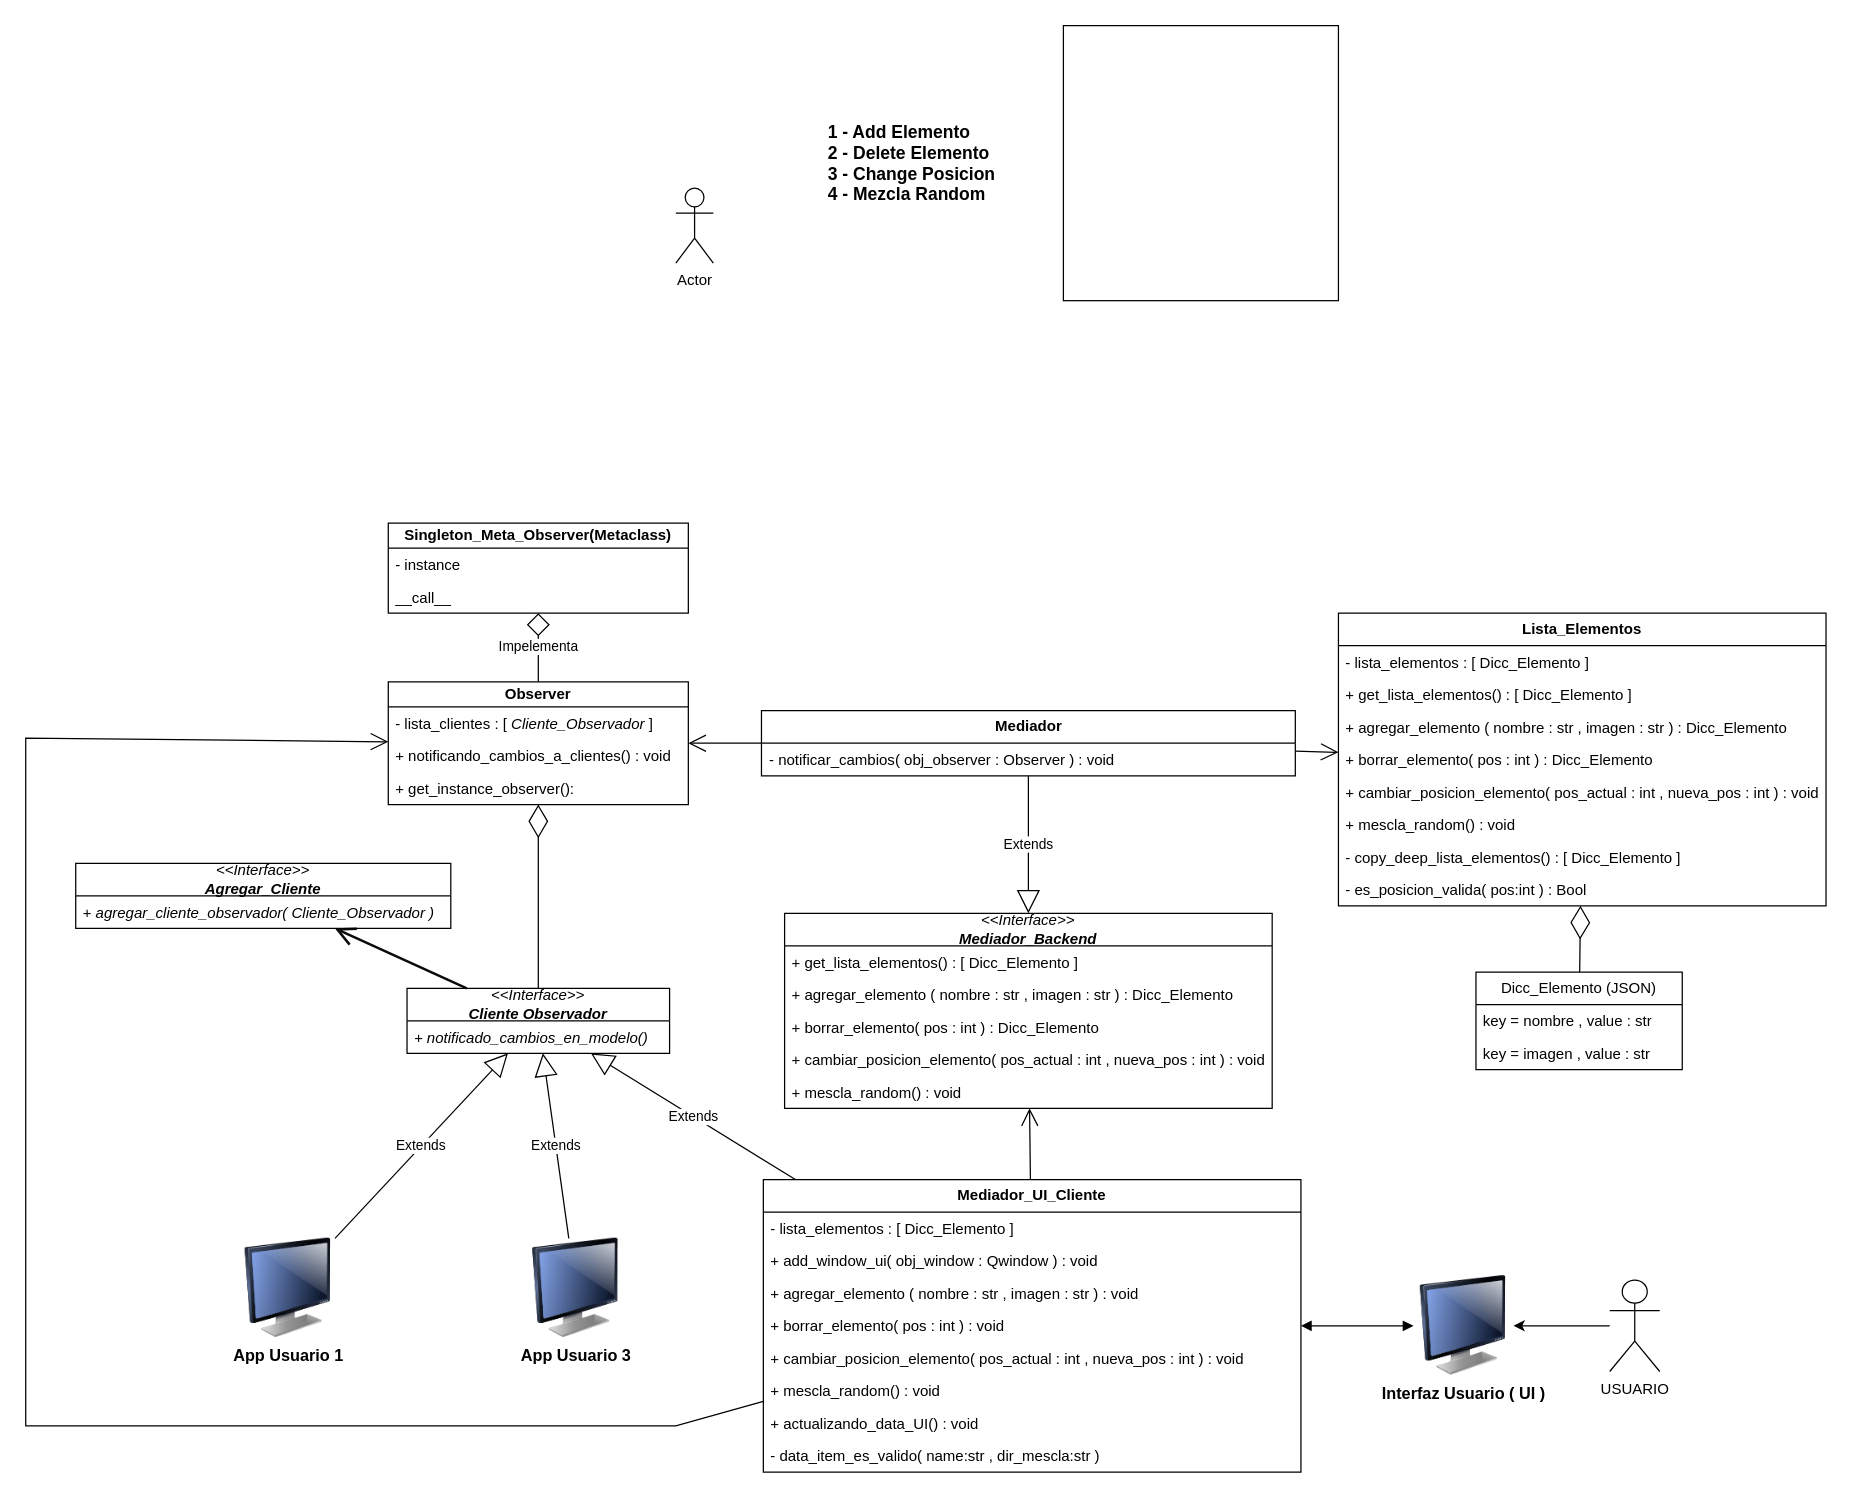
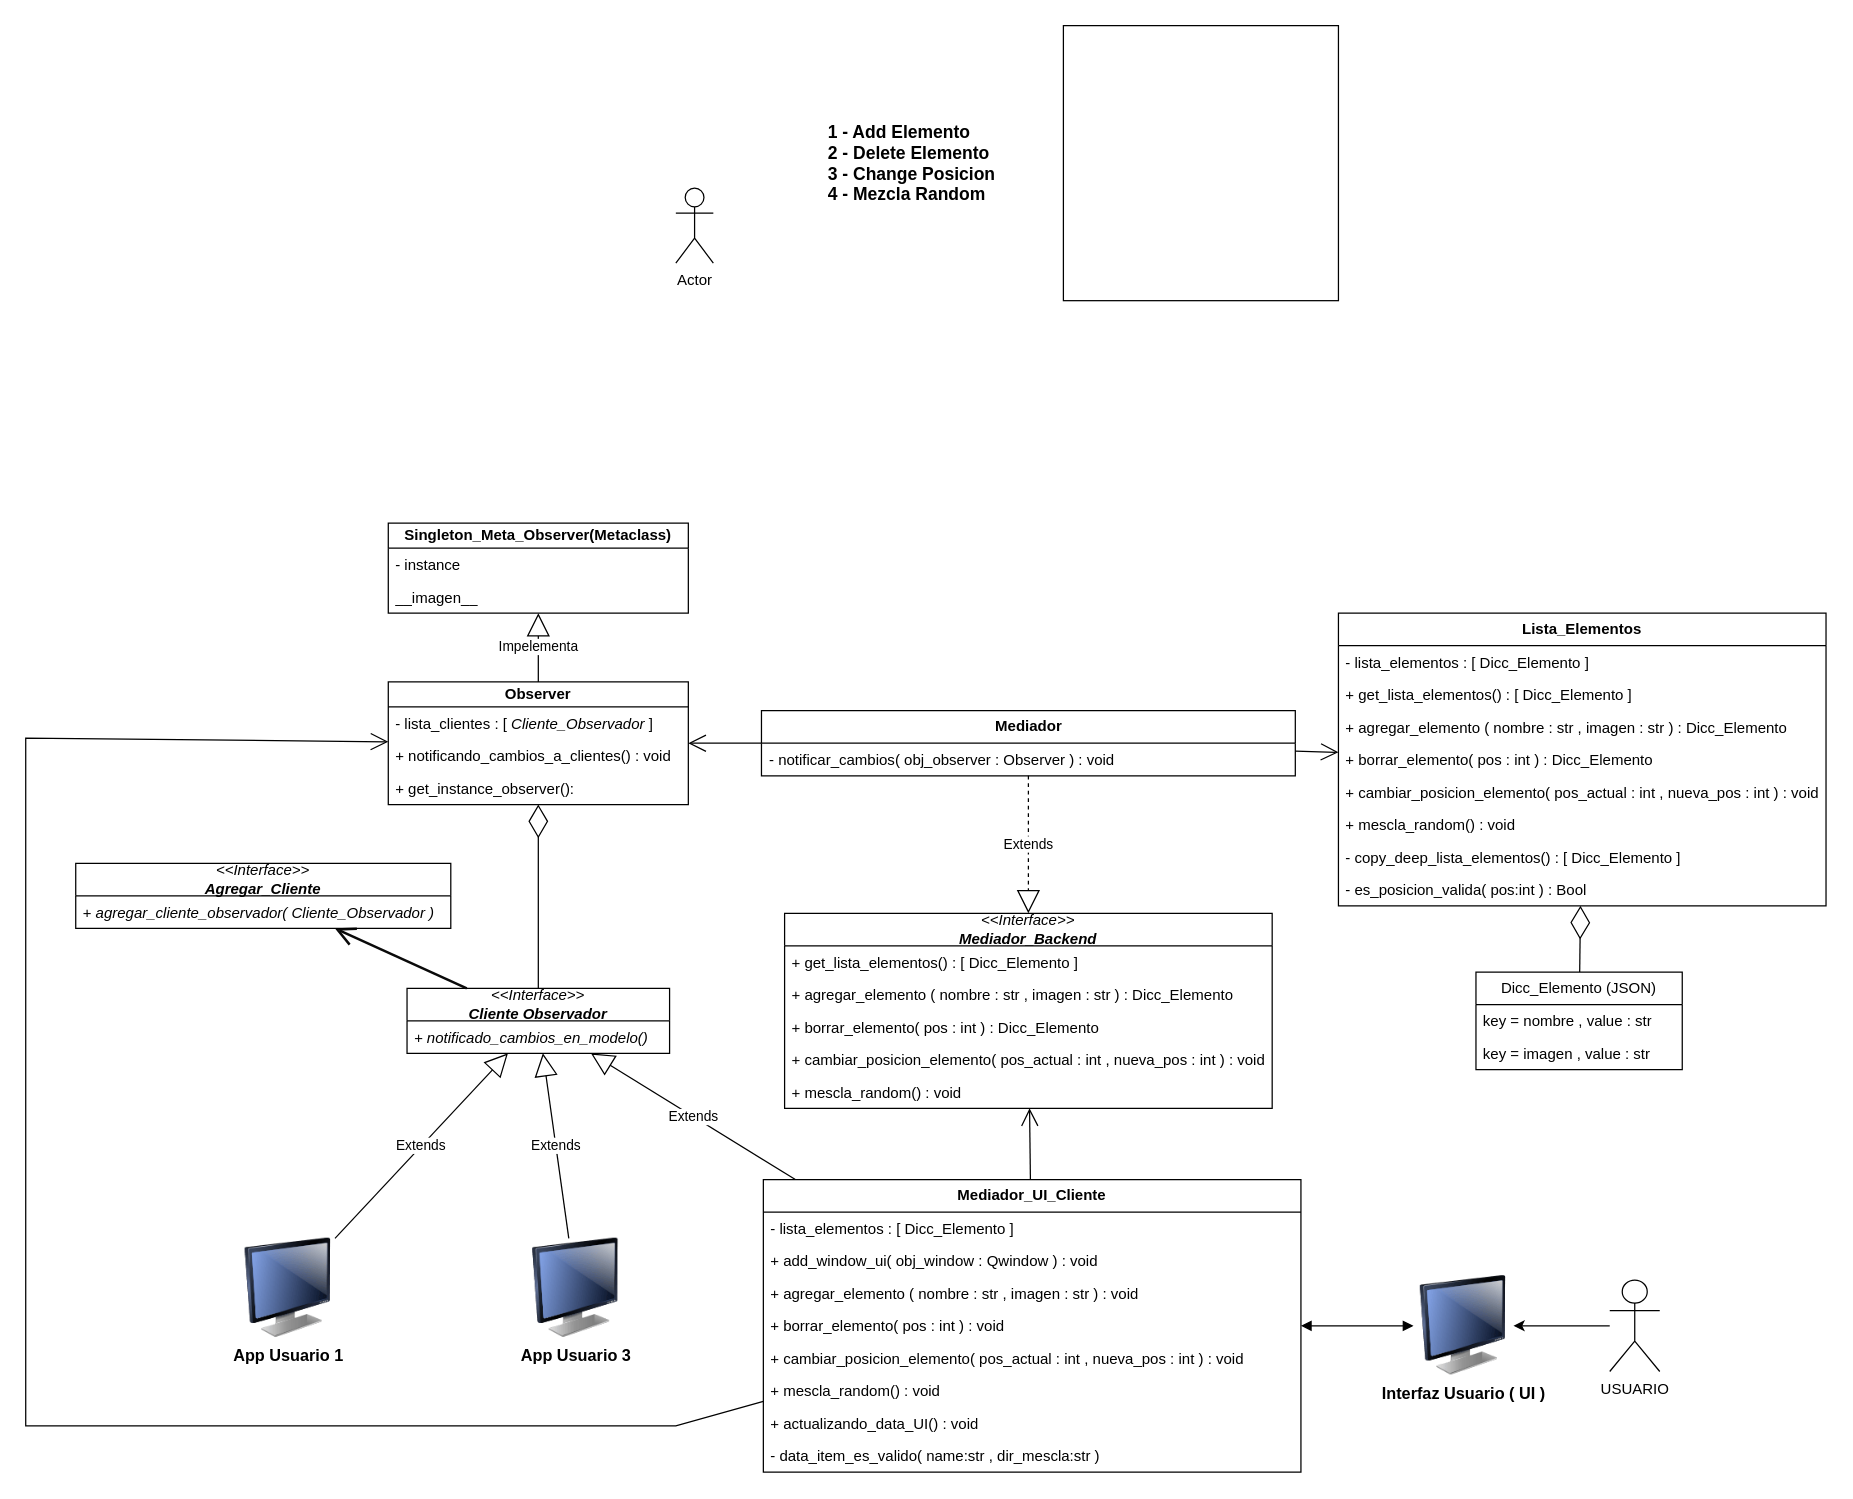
(425, 598) -> (436, 598)
(538, 637) -> (538, 637)
(1028, 807) -> (1028, 807)
